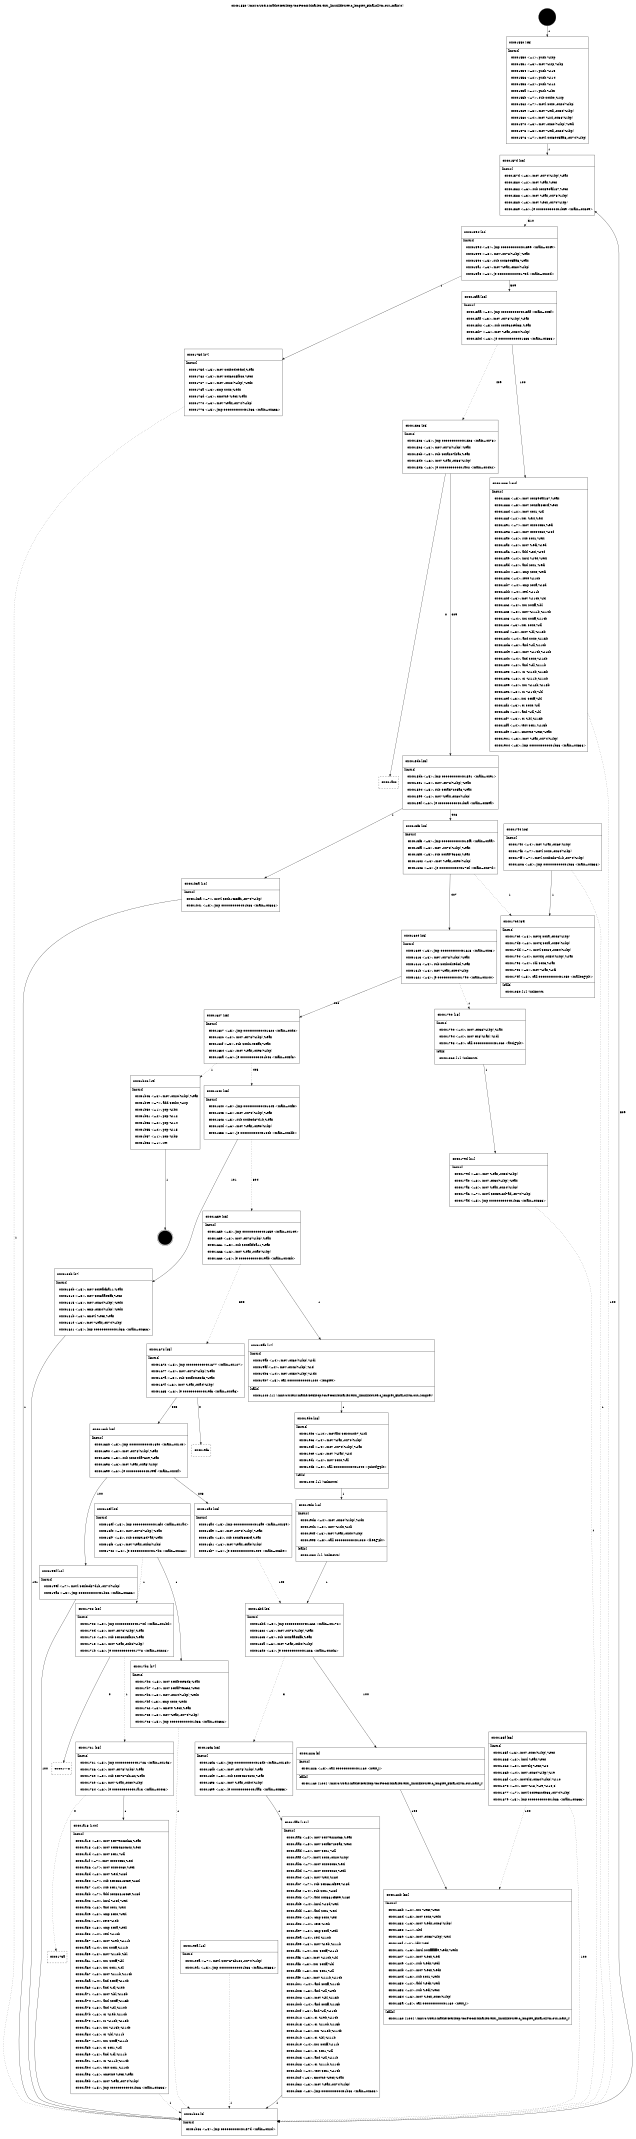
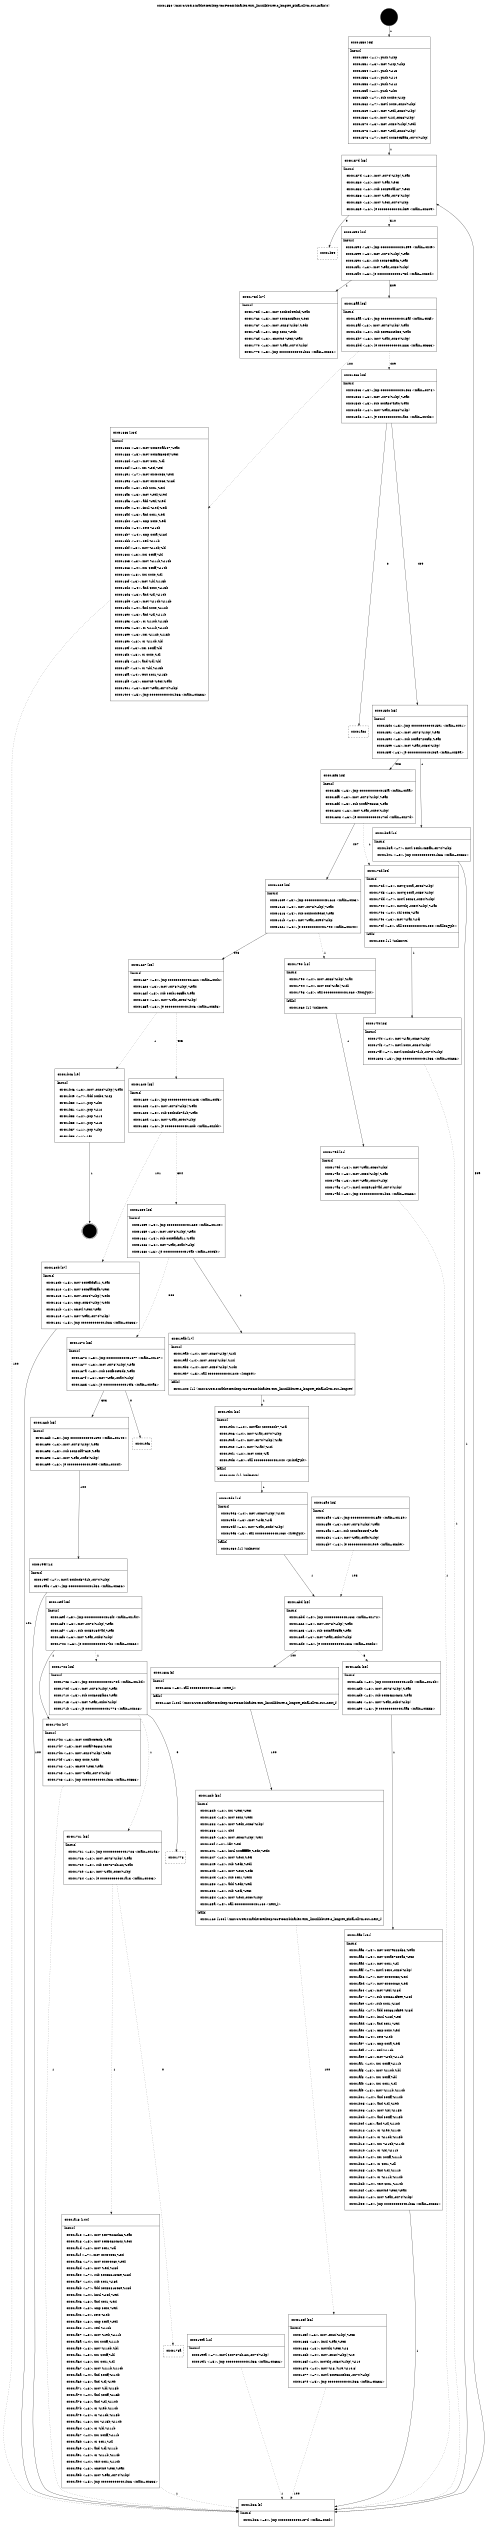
none -> (327, 253)
(519, 410) -> (283, 428)
(551, 892) -> (412, 982)
(200, 1214) -> (130, 1195)
(14, 1299) -> none
(190, 1490) -> none
(124, 1807) -> (112, 2048)
(513, 1846) -> (315, 2119)
